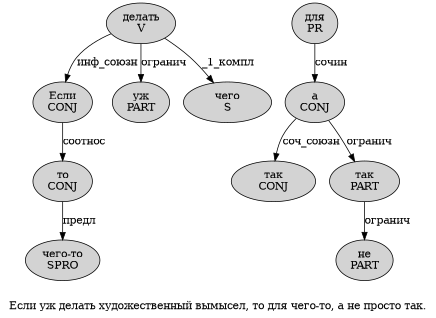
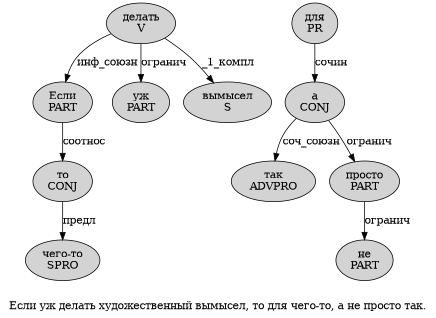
(63, 102) -> (63, 102)
(228, 102) -> (228, 102)
(273, 181) -> (273, 181)
(365, 181) -> (365, 181)
